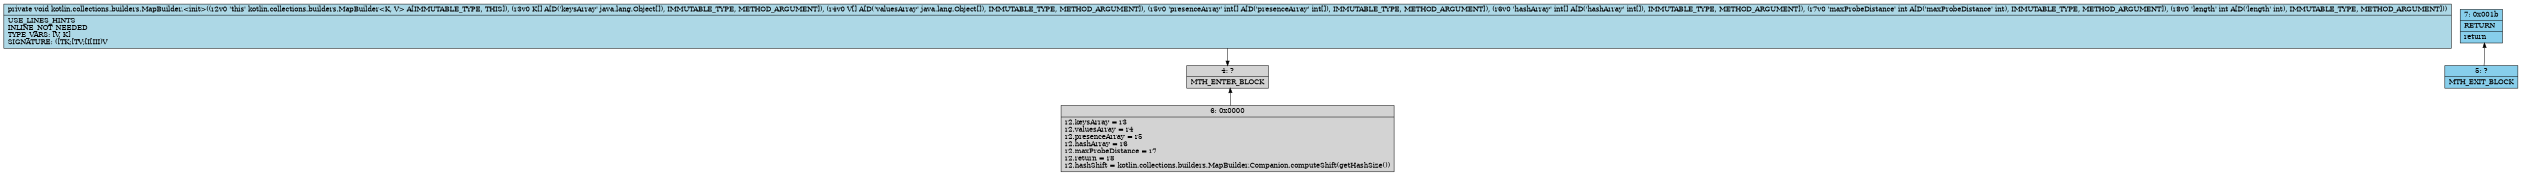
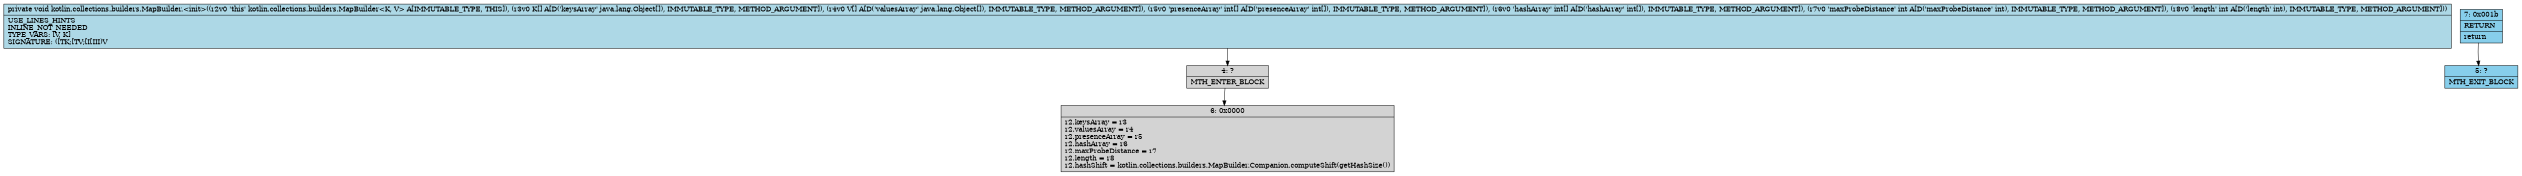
(2485, 57) -> (2478, 52)
(1231, 99) -> (1225, 94)
(1090, 159) -> (1090, 159)
